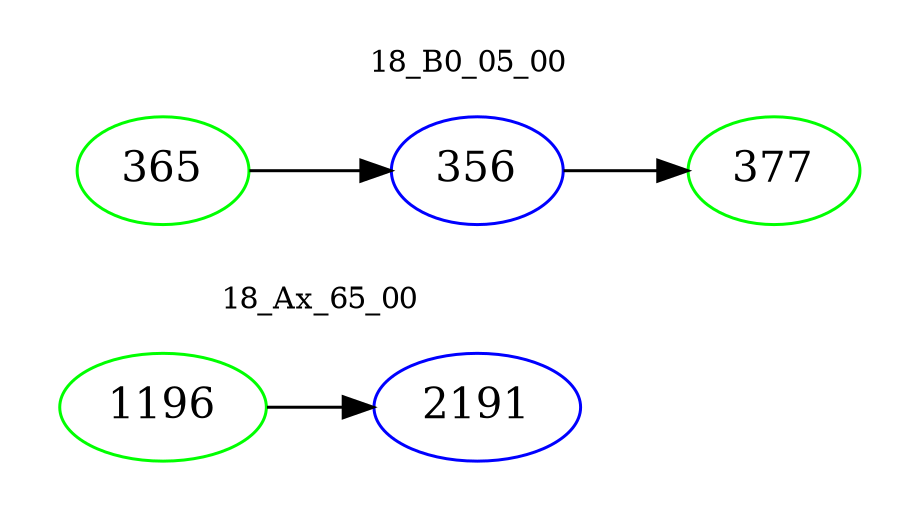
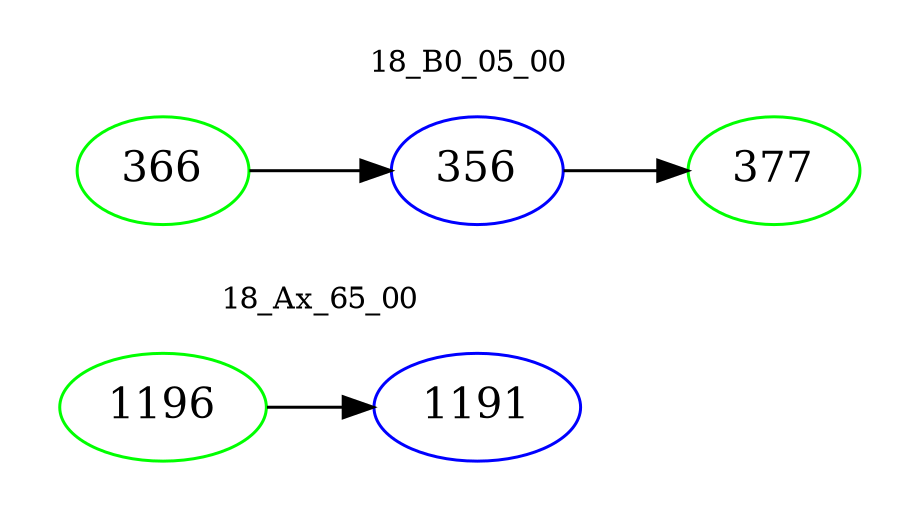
(163, 171) -> (163, 171)
(477, 407) -> (477, 407)
